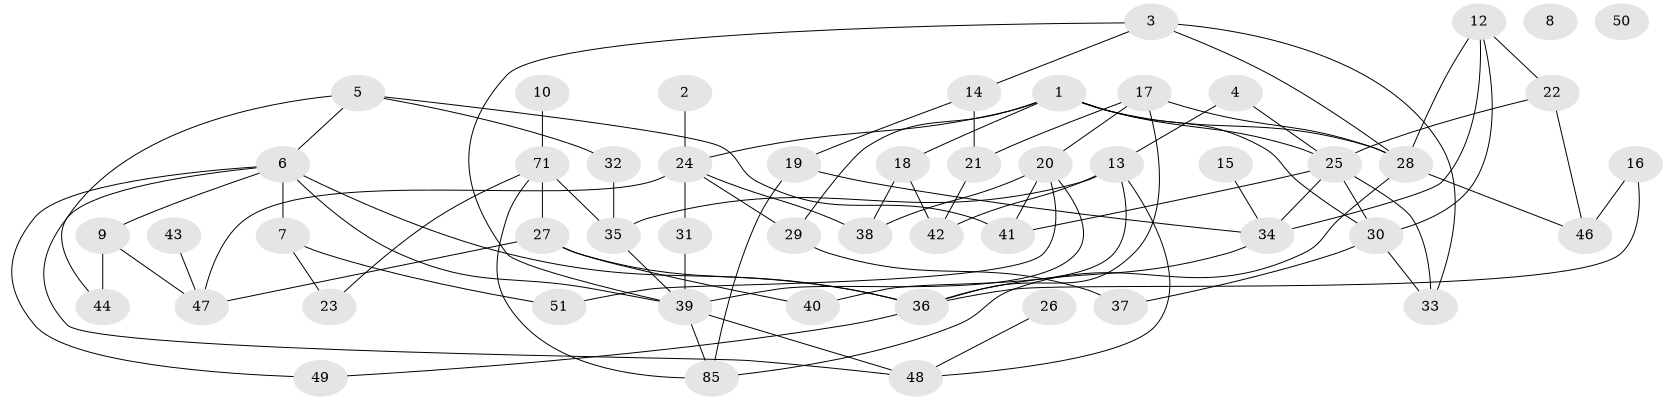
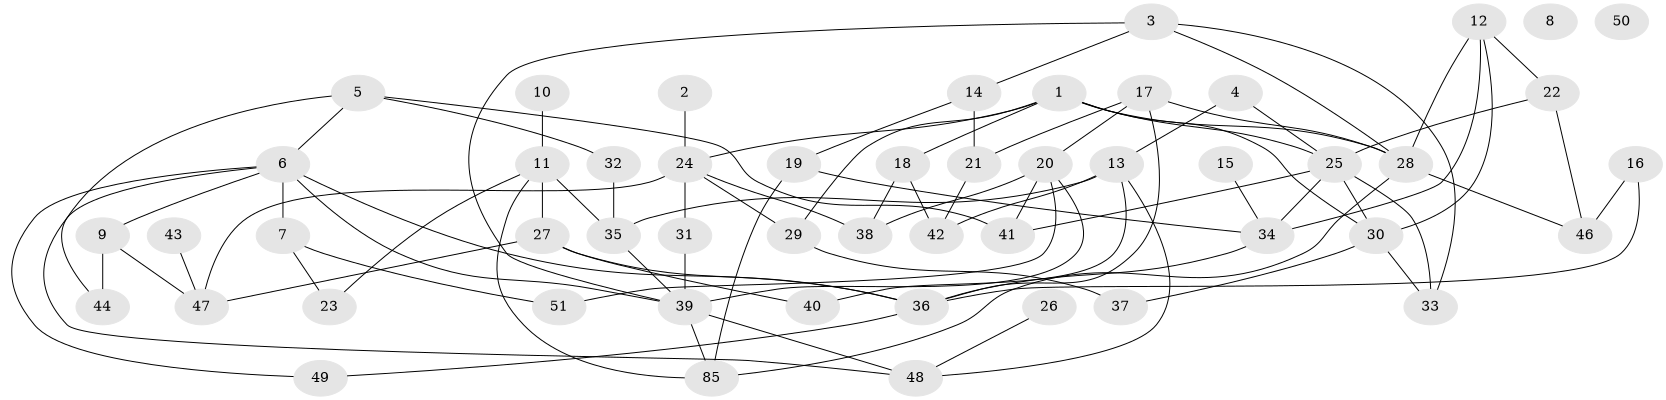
(542, 164) -> (542, 164)
